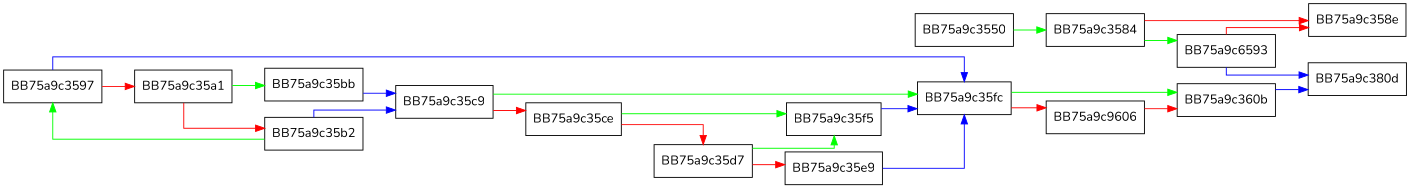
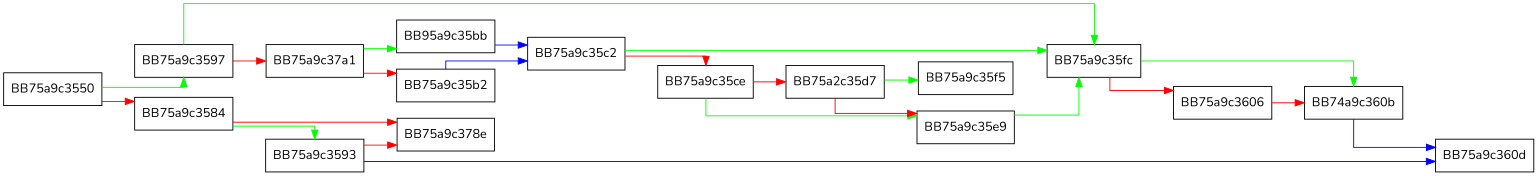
(1357, 20) -> (446, 135)
(1025, 30) -> (114, 101)
(1226, 51) -> (315, 156)
(510, 57) -> (635, 4)
(1357, 79) -> (1485, 156)
(314, 85) -> (446, 36)
(183, 86) -> (315, 61)
(1226, 100) -> (1354, 103)
(444, 102) -> (576, 54)
(895, 109) -> none
(699, 114) -> (798, 116)
(1095, 117) -> (1223, 103)
(145, 139) -> (143, 87)
(703, 161) -> (835, 82)
(946, 168) -> (1061, 115)
